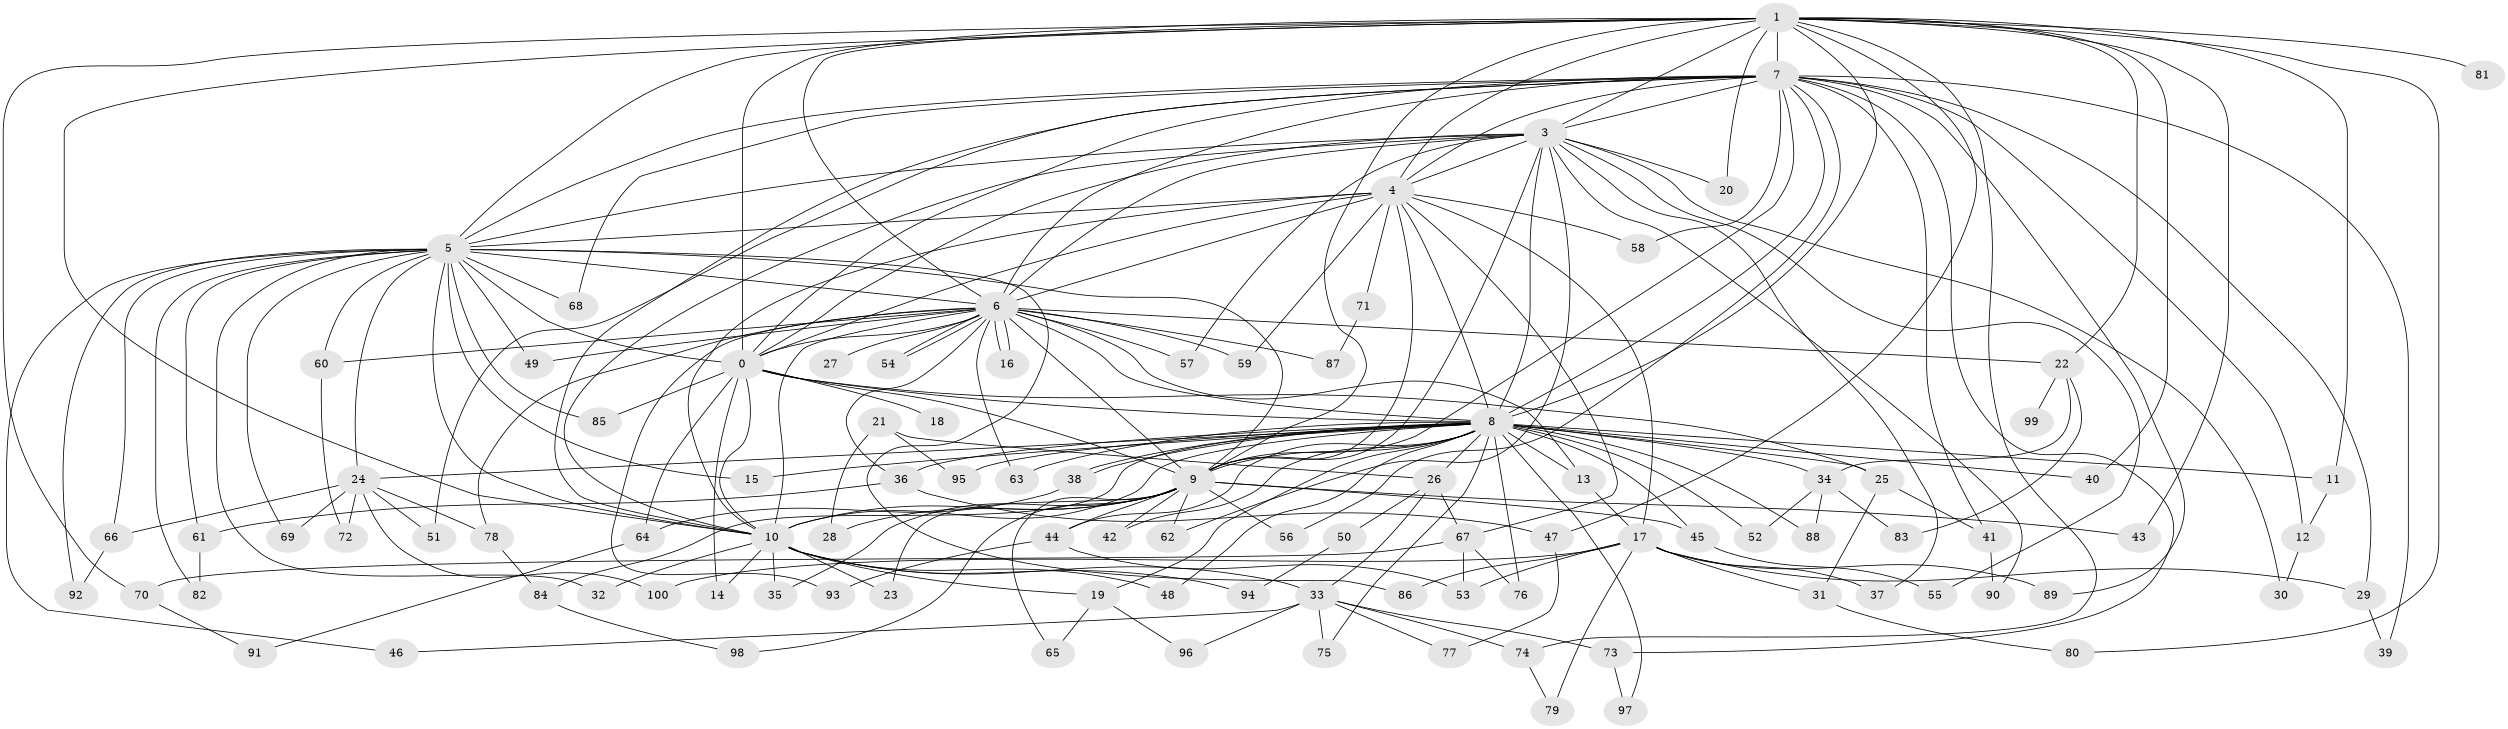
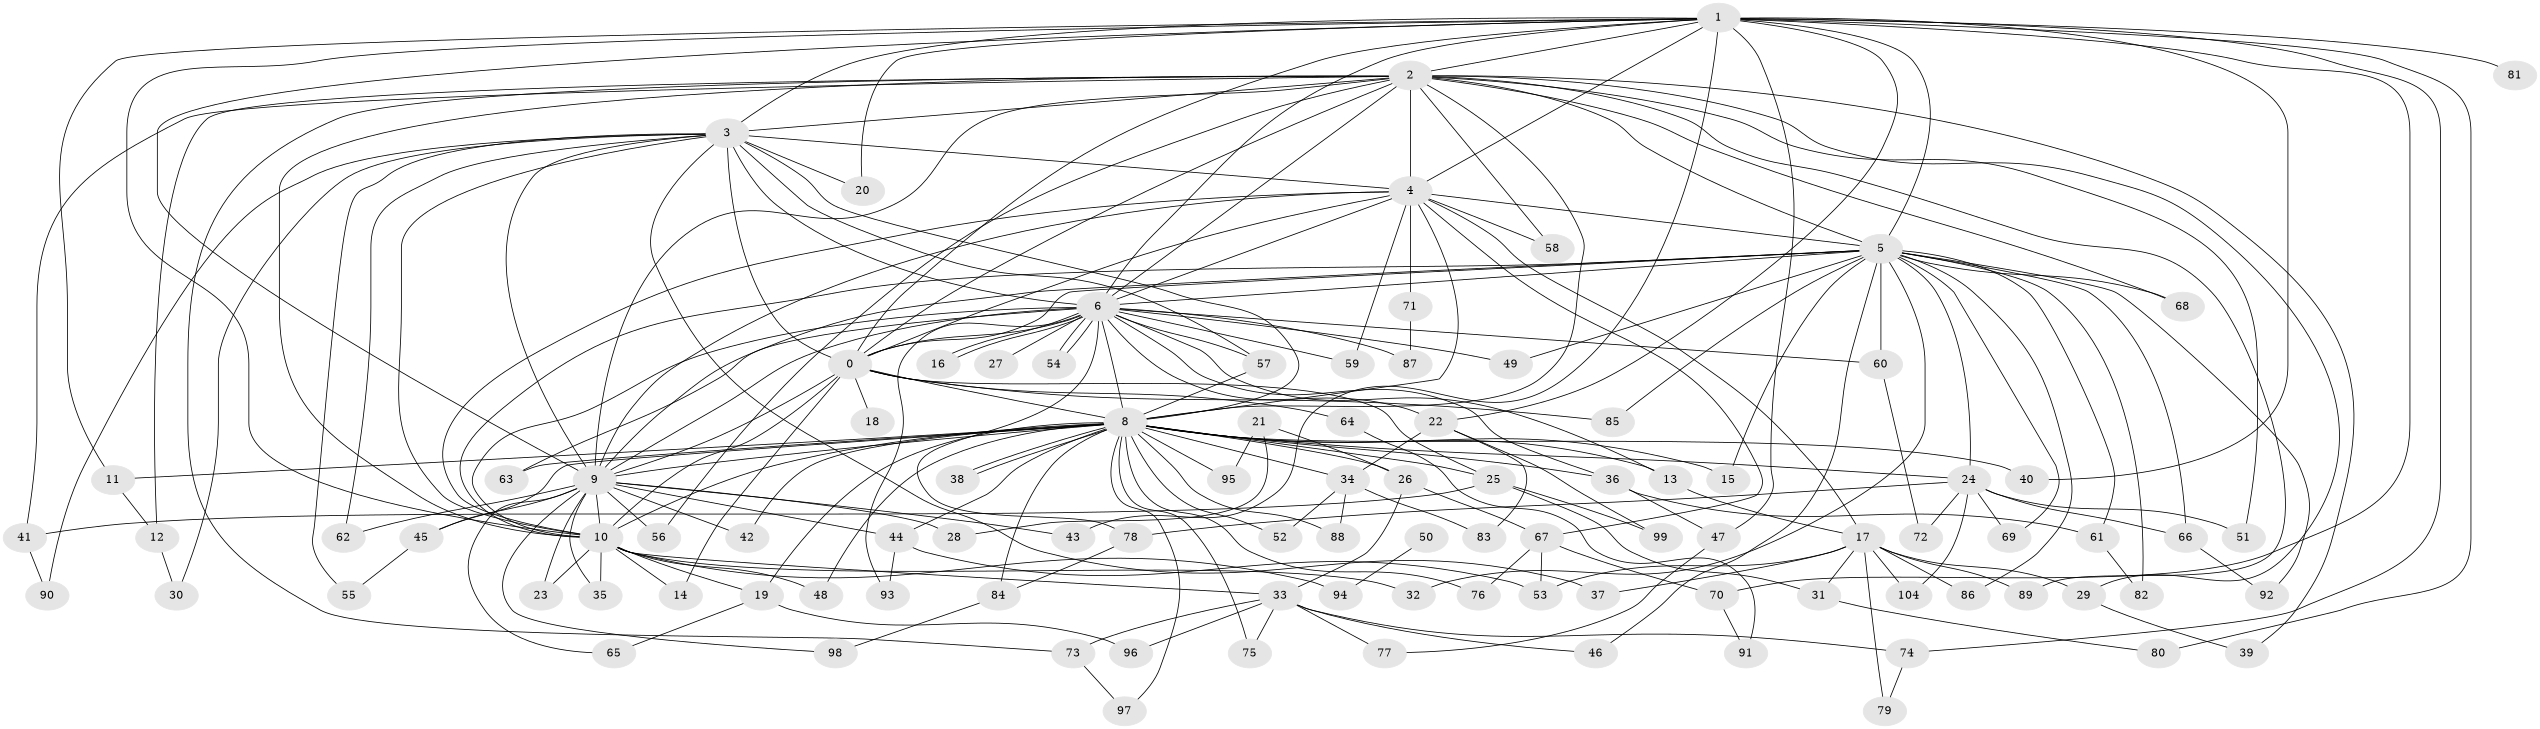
(1777, 75) -> (1410, 75)
(993, 163) -> none
(1785, 273) -> (1197, 392)
(839, 509) -> none
(1390, 509) -> none
none -> (1585, 509)
(658, 596) -> (1909, 596)
